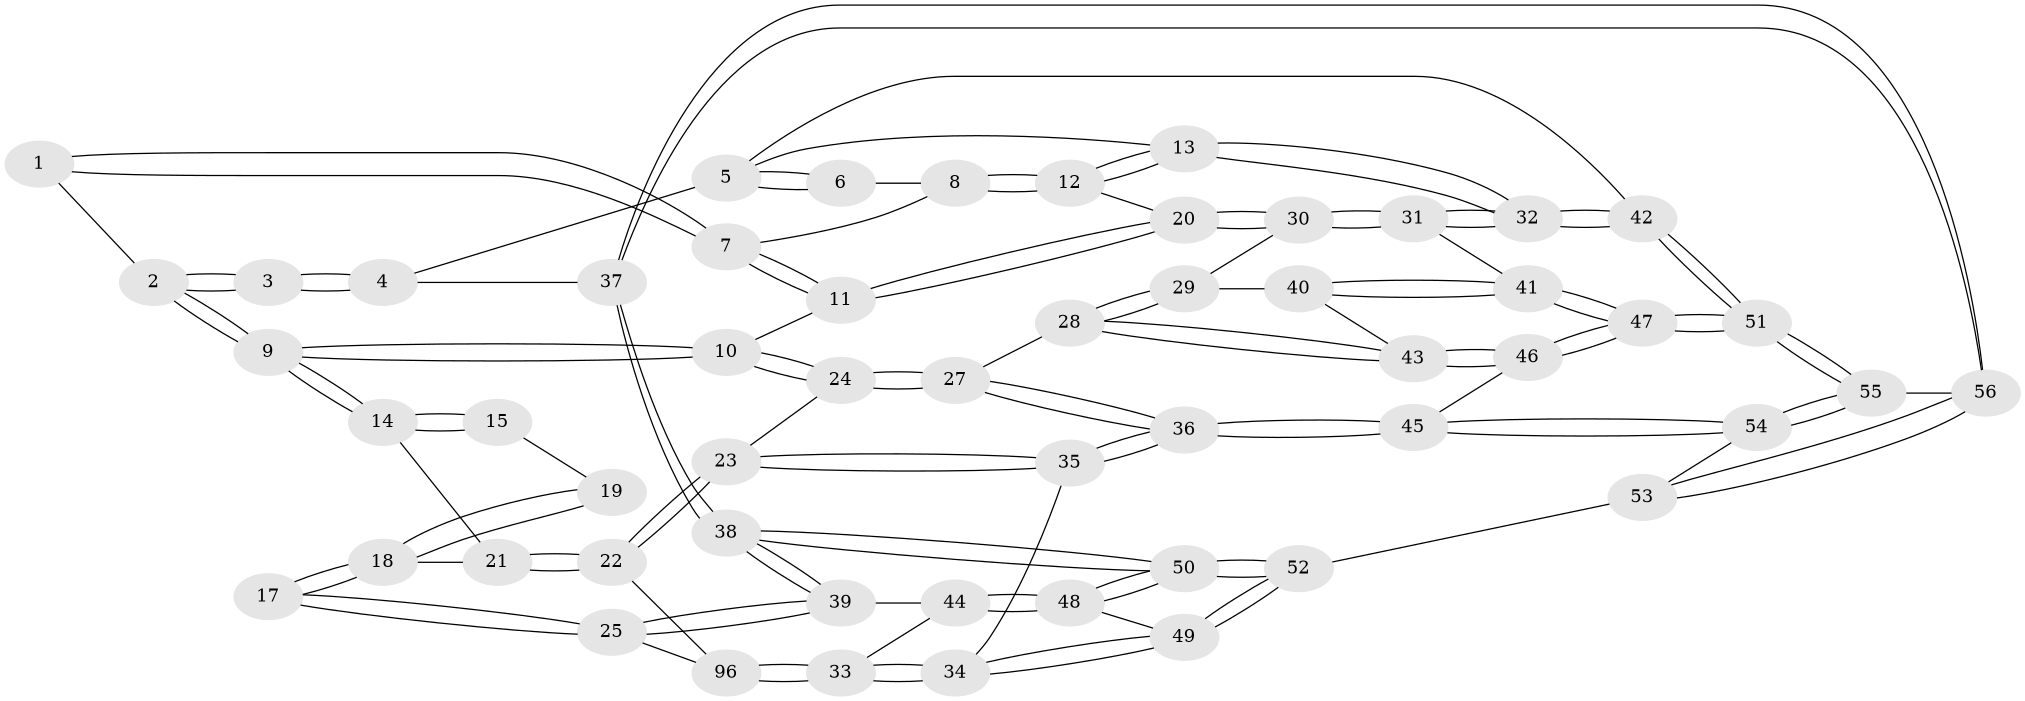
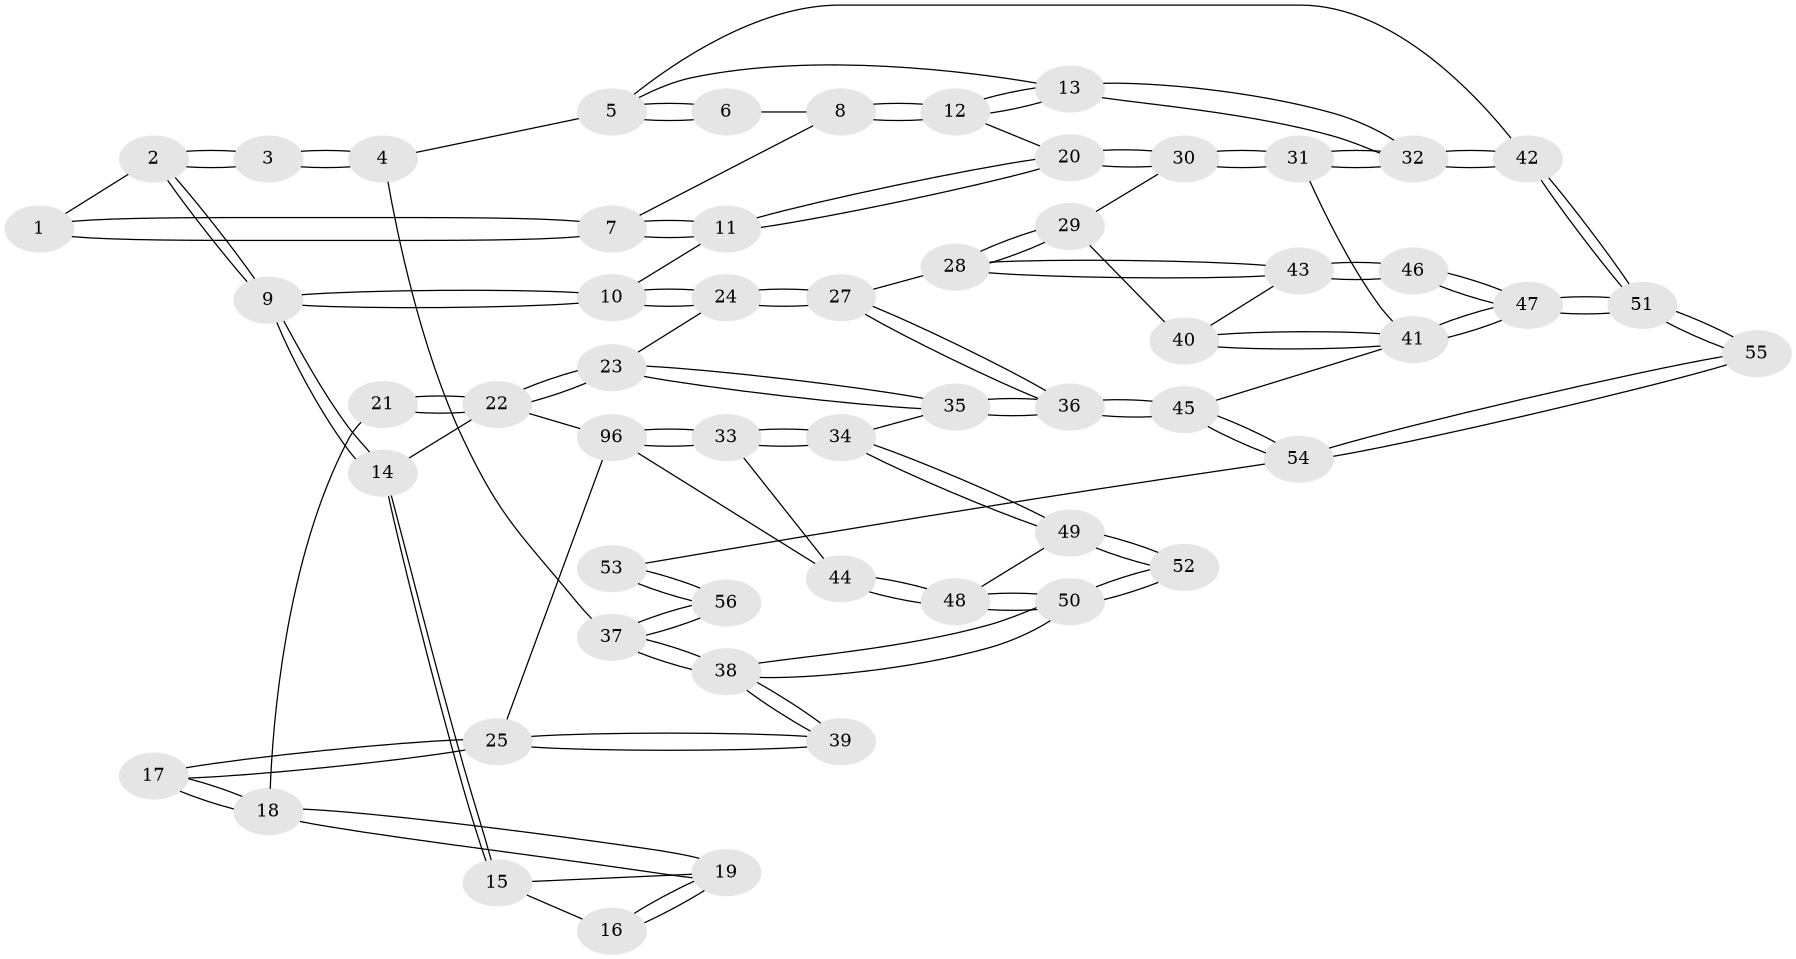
(1471, 392) -> (1299, 375)
(1929, 393) -> none
(440, 492) -> (440, 439)
(1471, 533) -> none
(898, 603) -> (726, 508)
none -> (612, 931)
